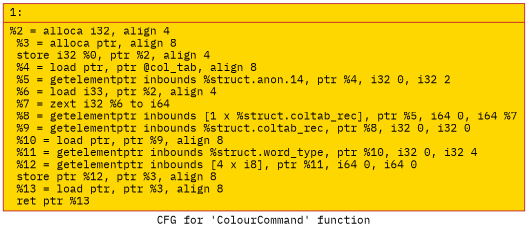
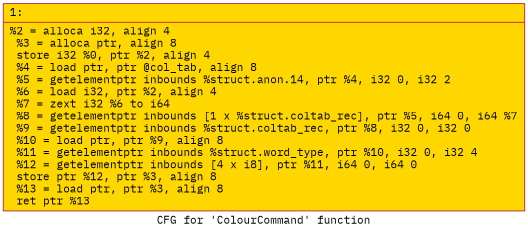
(113, 92) -> (113, 92)
